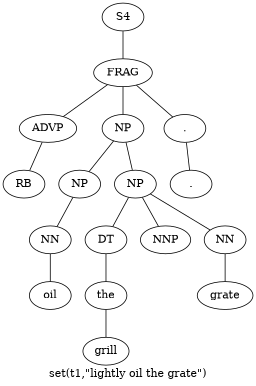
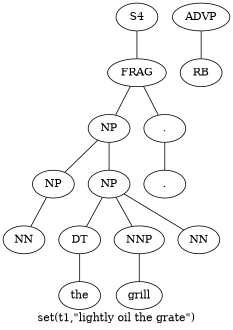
(85, 101) -> none
(50, 296) -> none
(225, 296) -> none
(106, 323) -> (139, 268)
